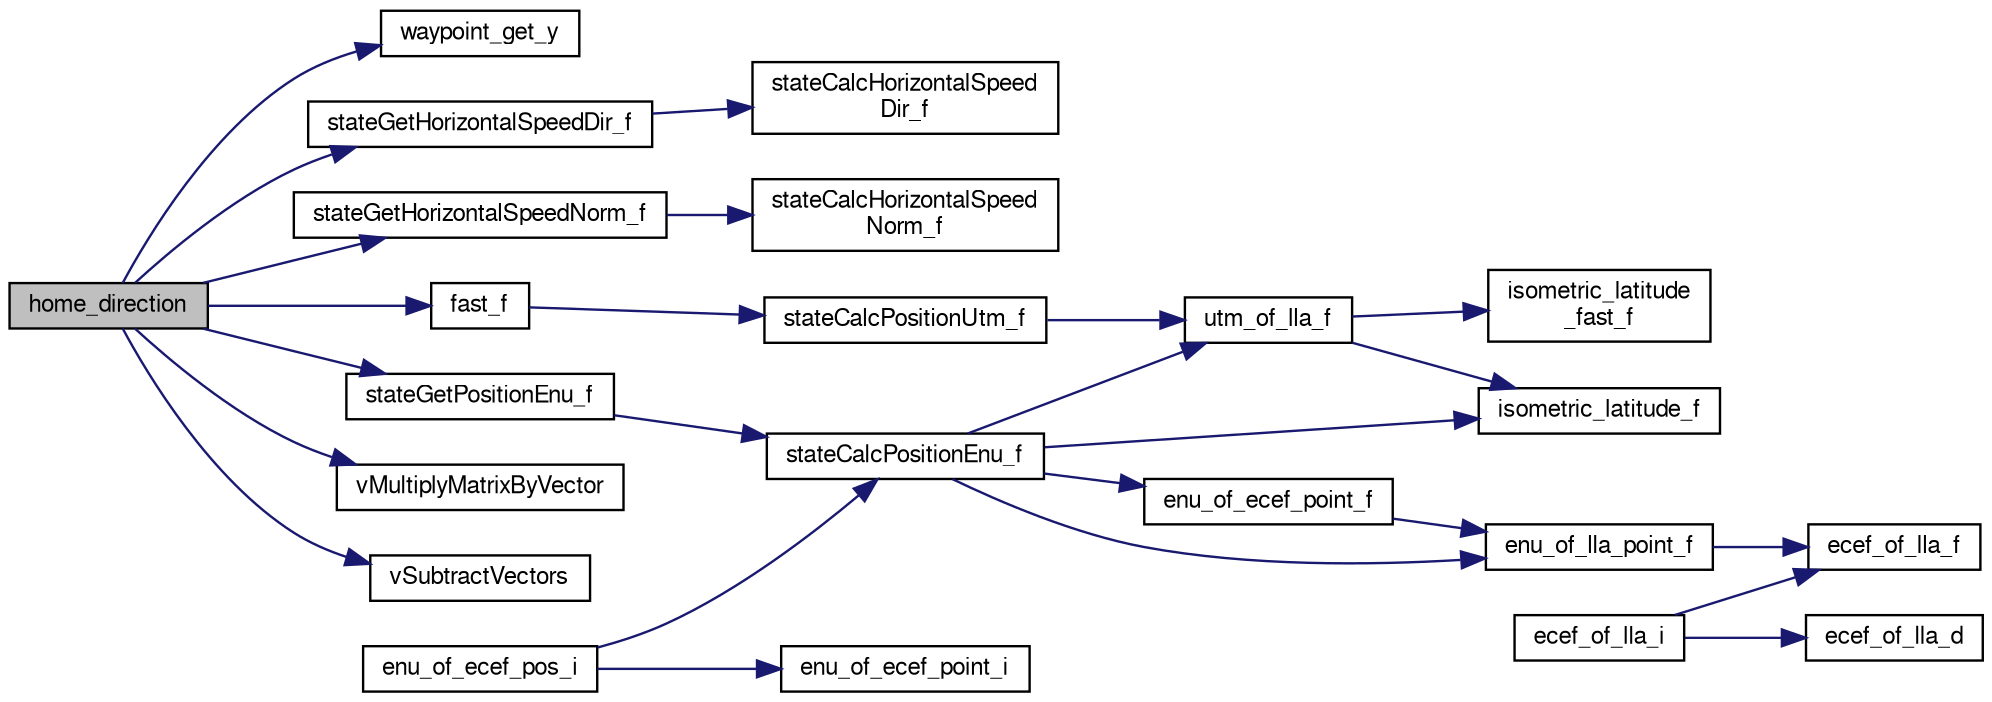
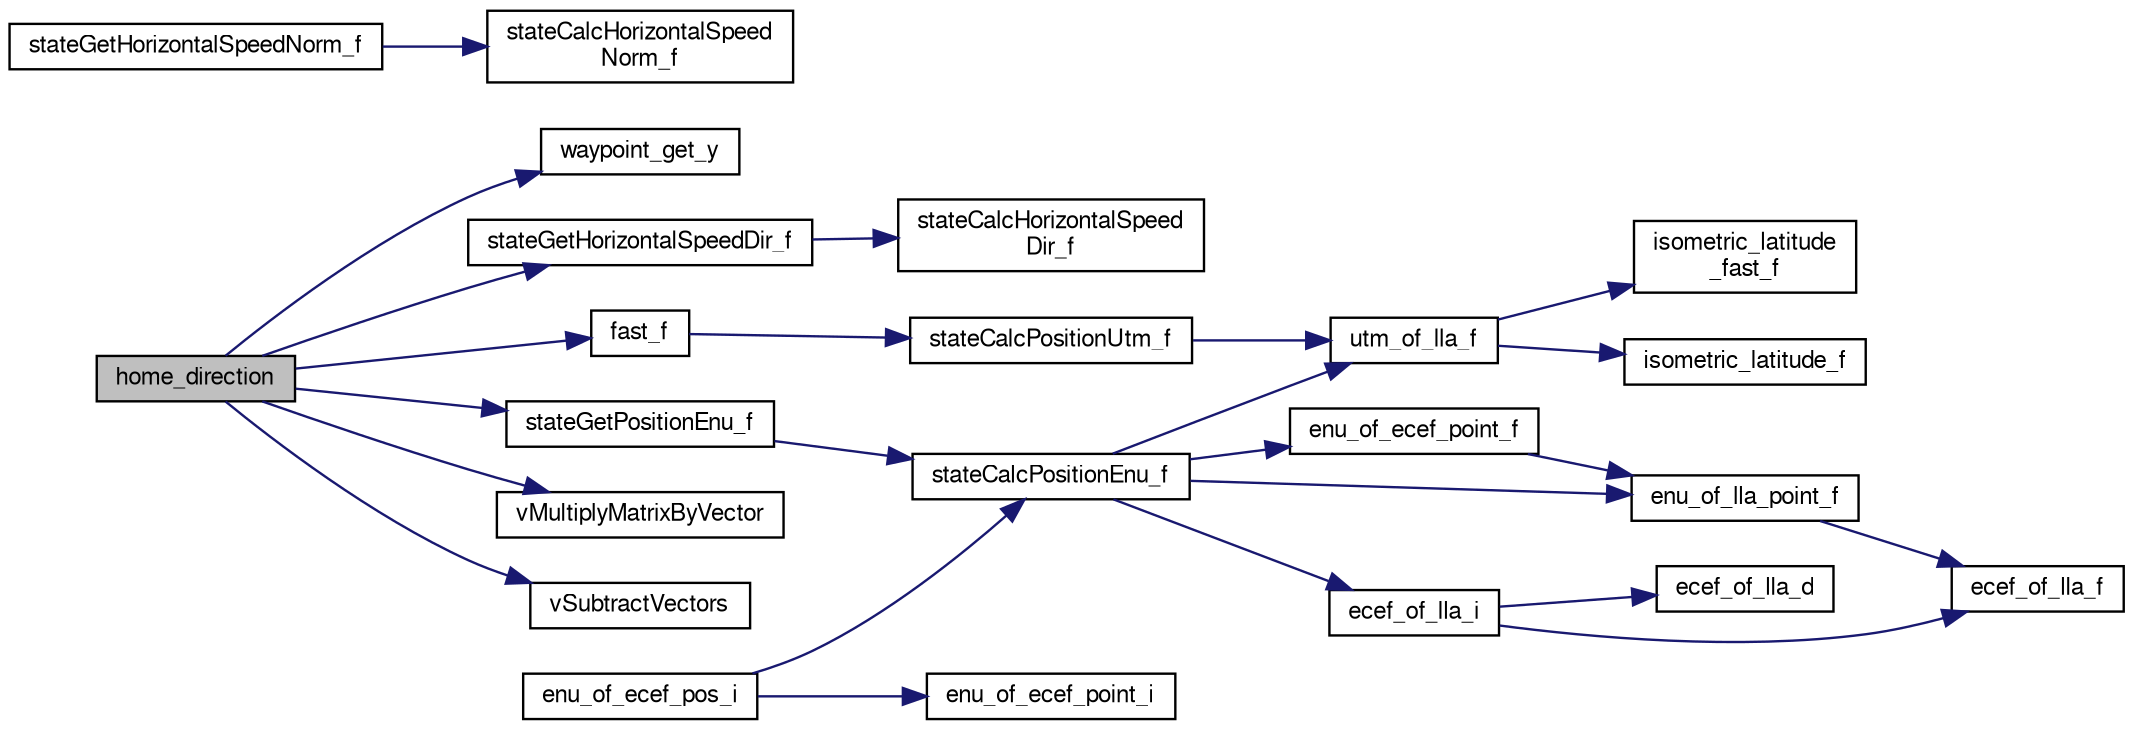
(282, 263) -> none
(1250, 434) -> (1221, 540)
